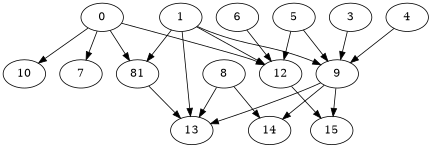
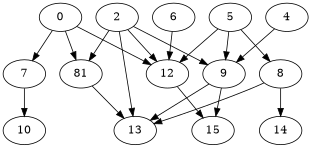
(181, 17) -> (117, 17)
(351, 17) -> none
none -> (252, 42)
(67, 43) -> (24, 98)
(309, 97) -> none
